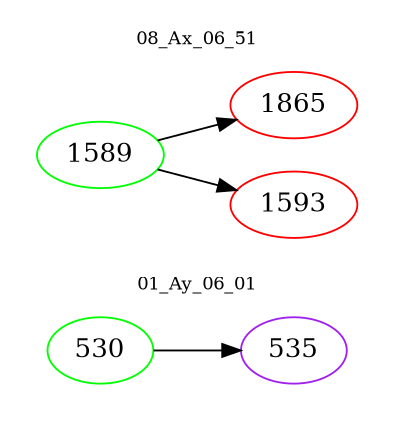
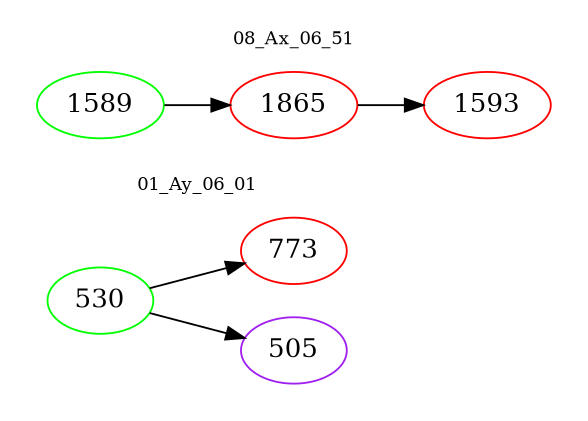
(188, 177) -> (381, 105)
none -> (294, 251)
(294, 350) -> (294, 350)
